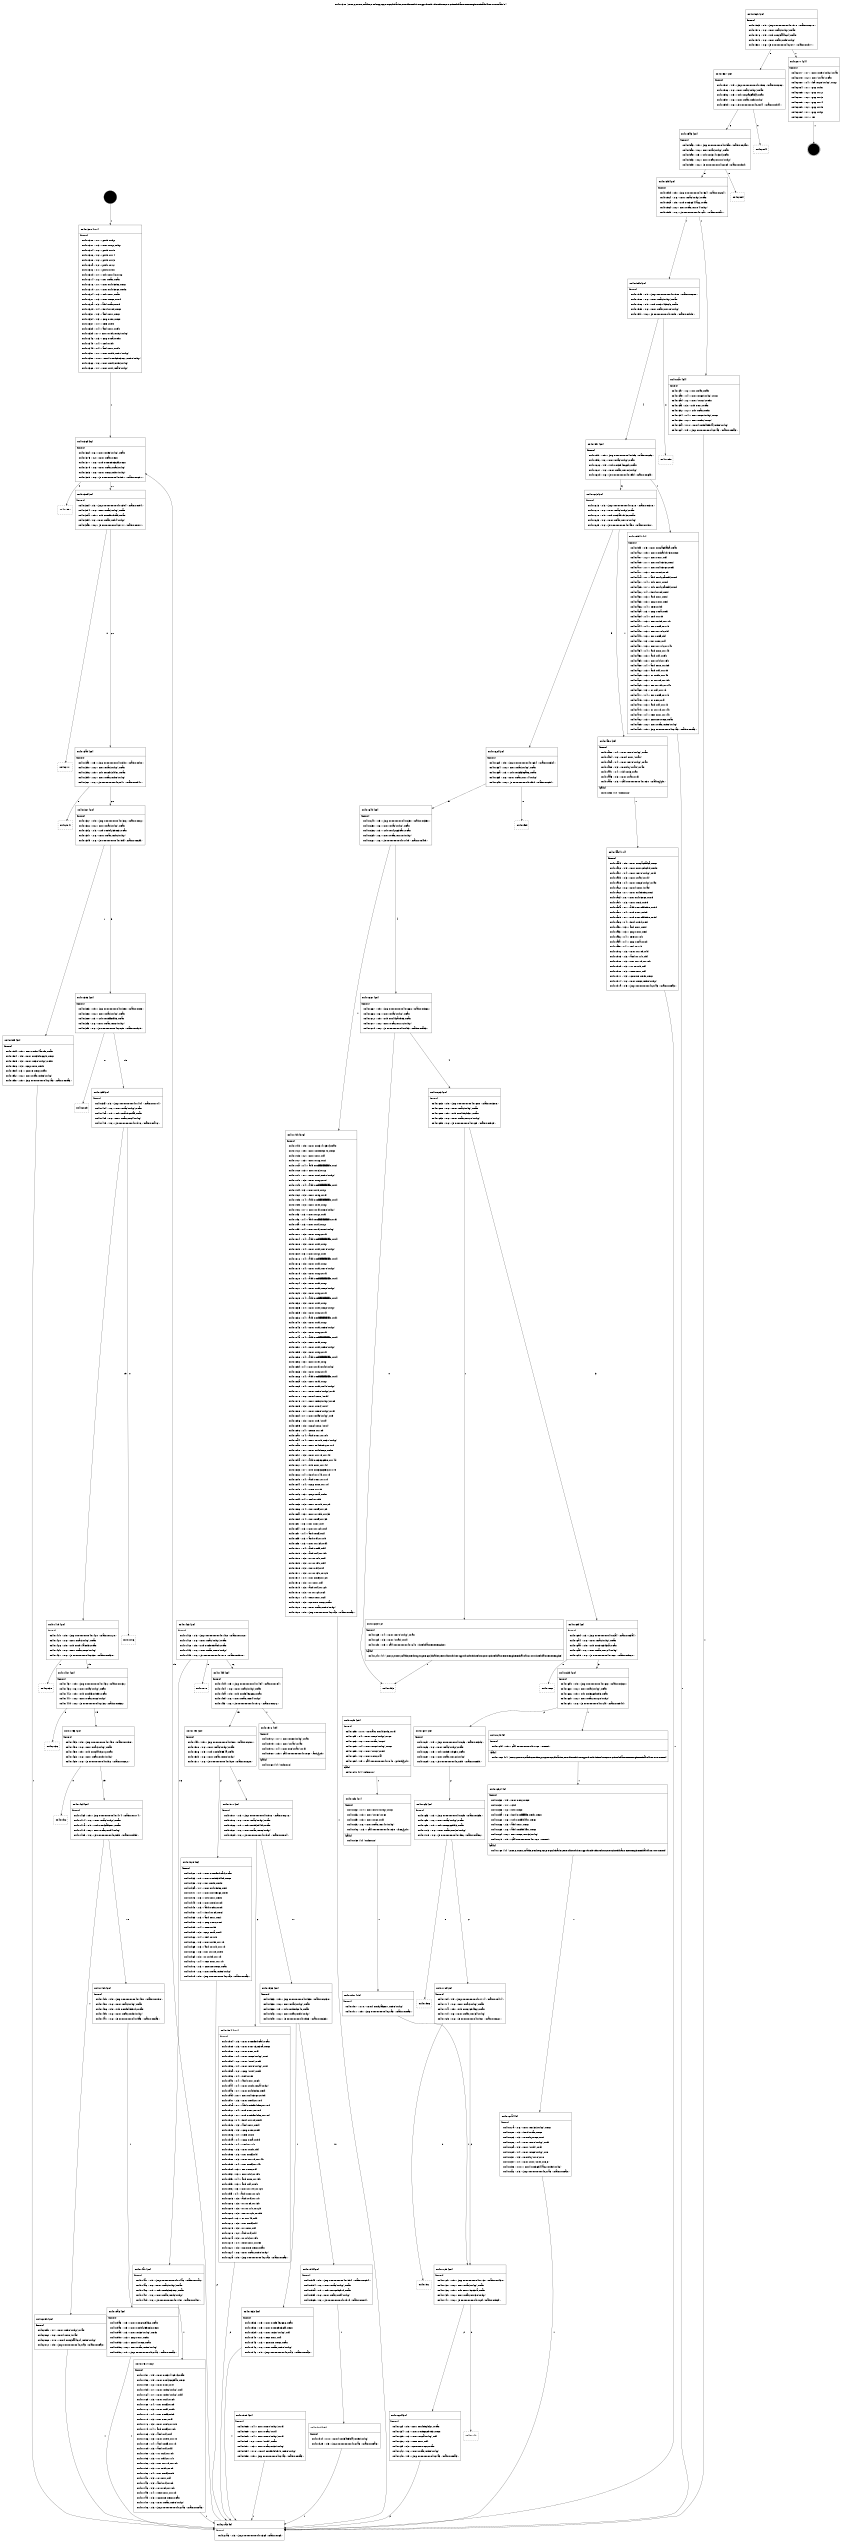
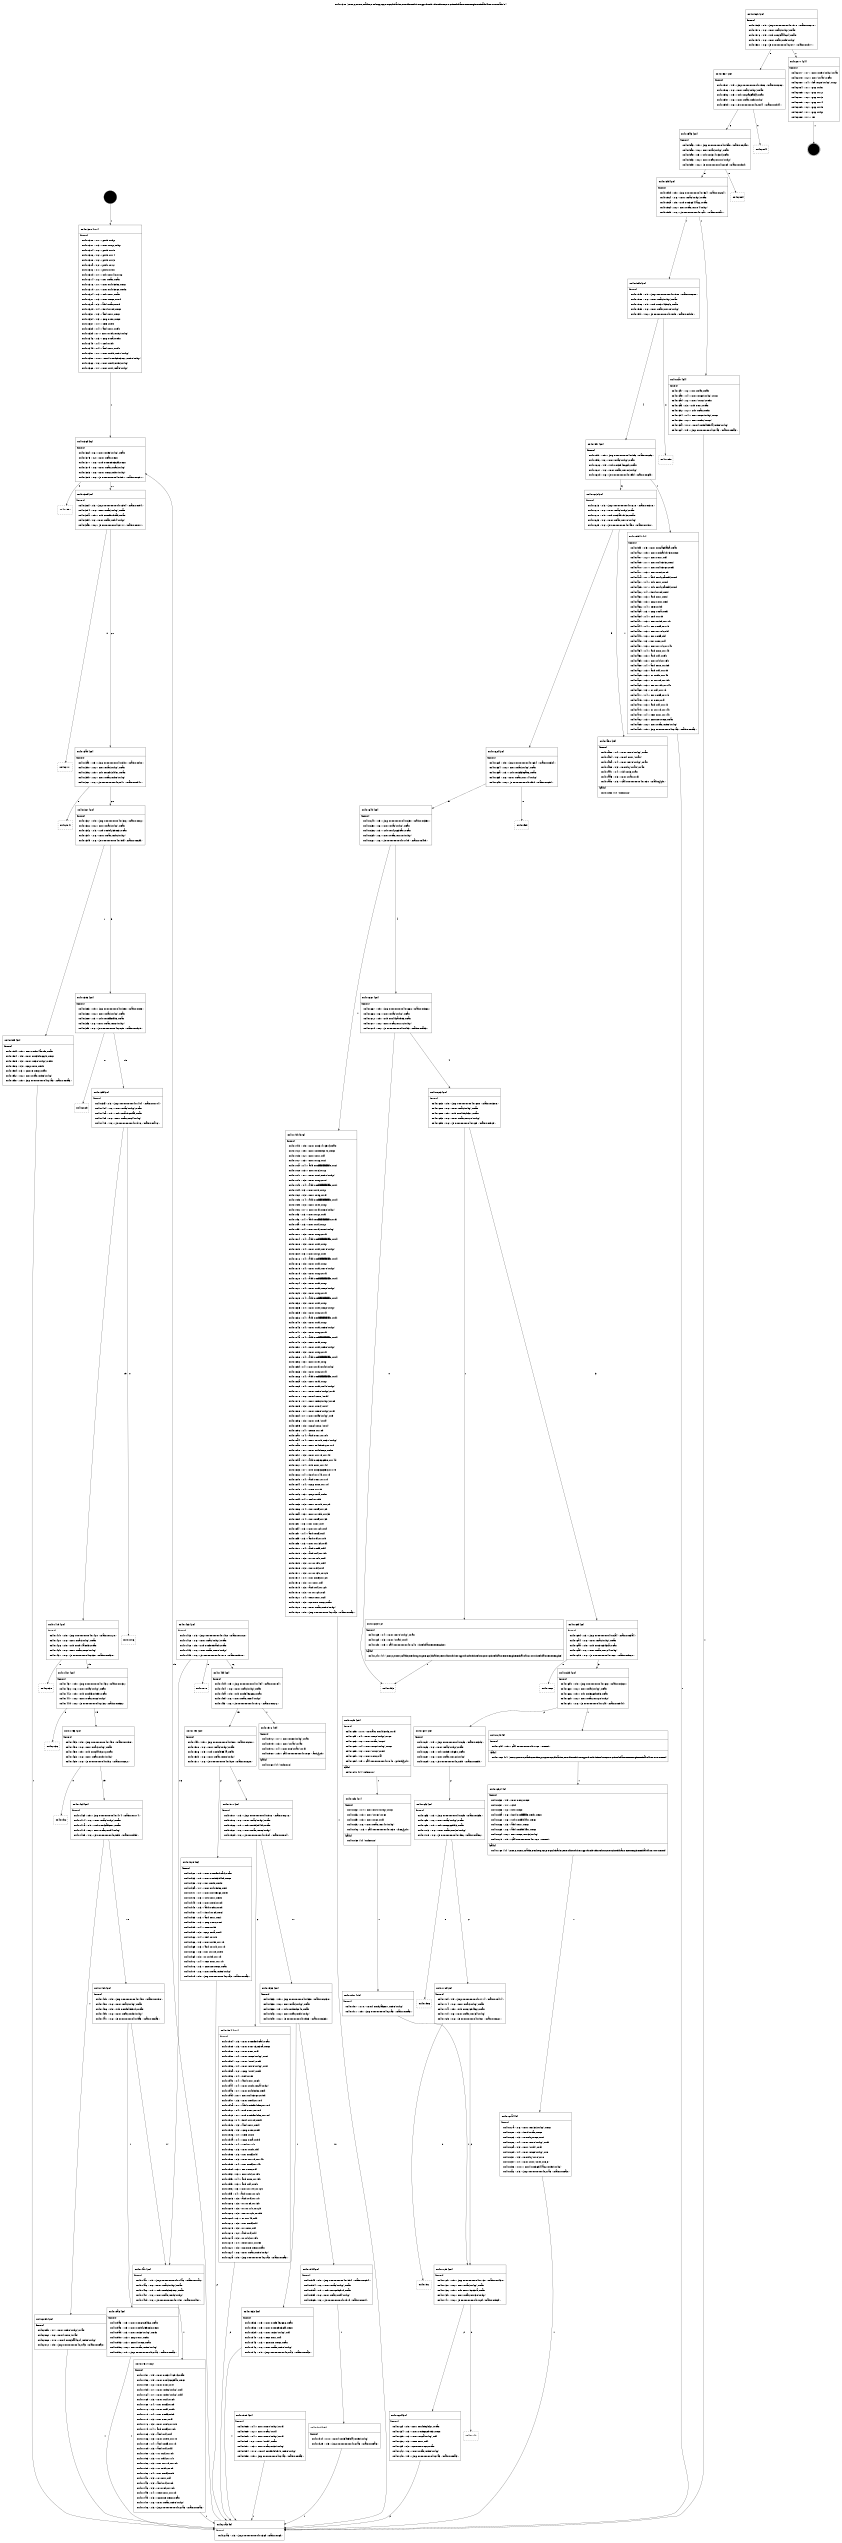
(642, 919) -> none
none -> (148, 2143)
